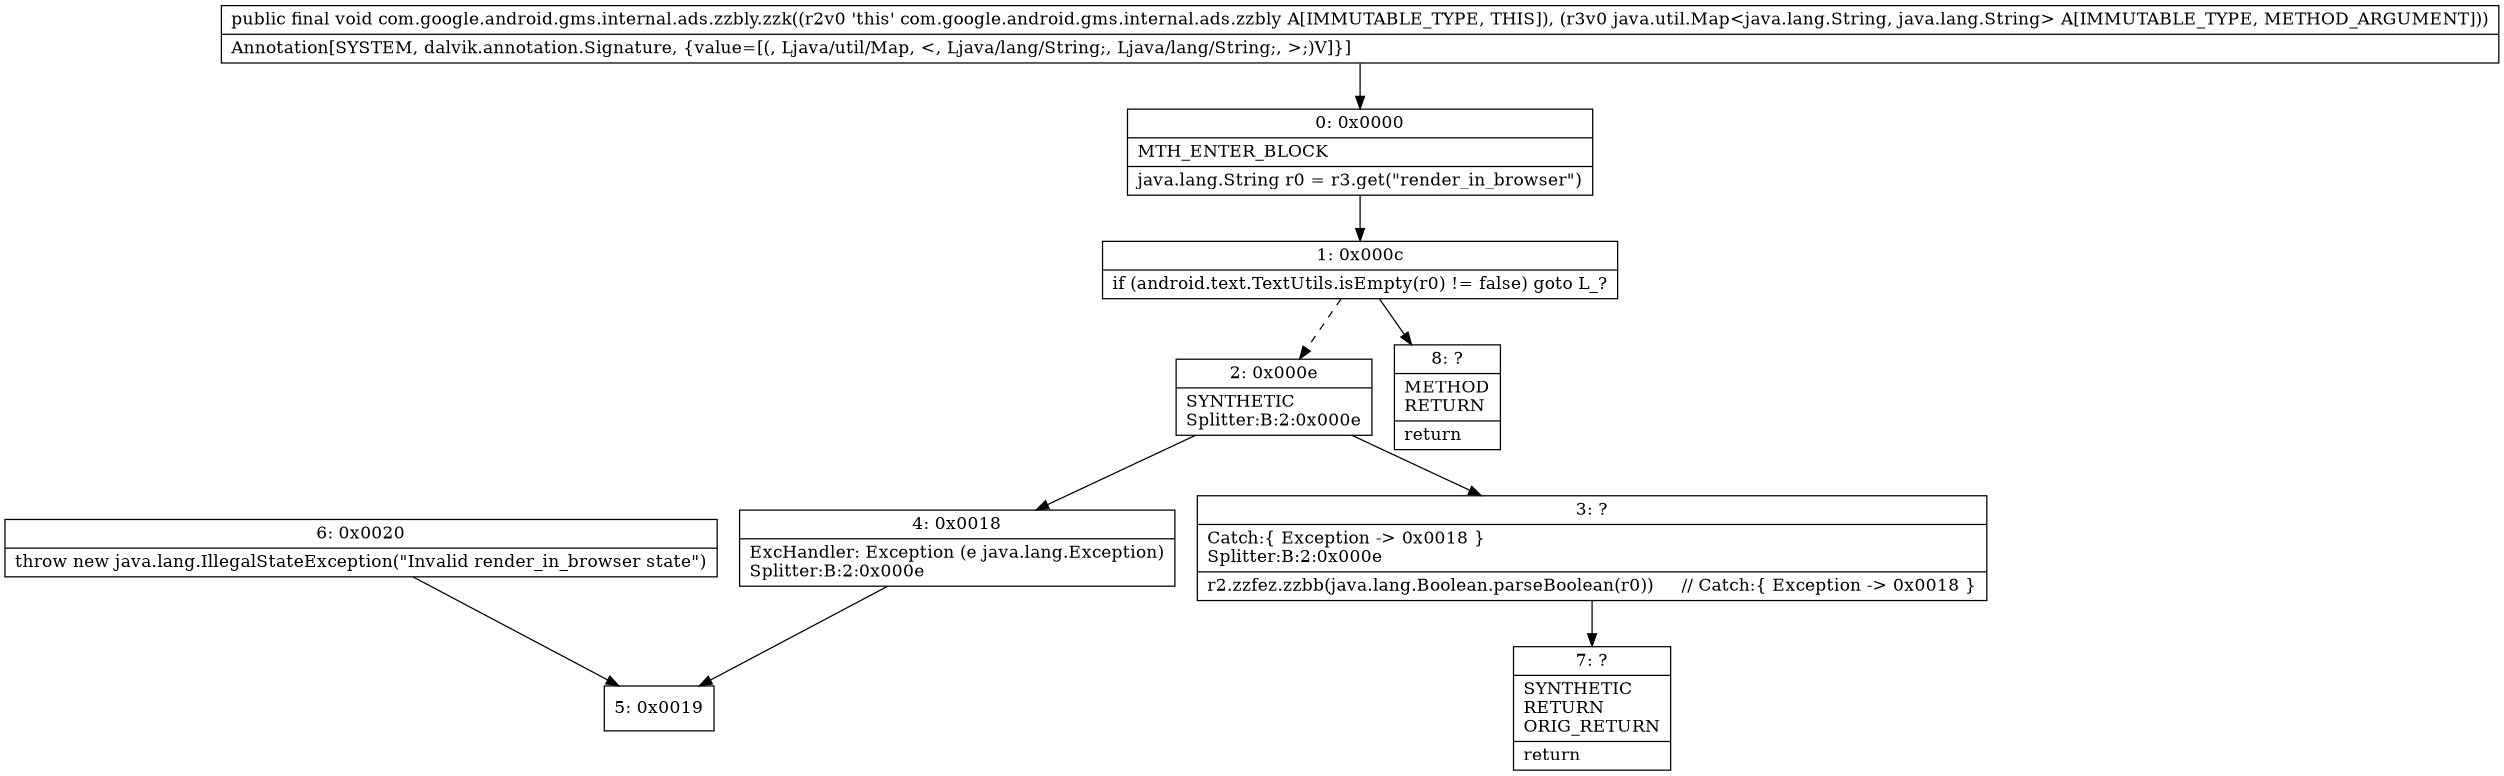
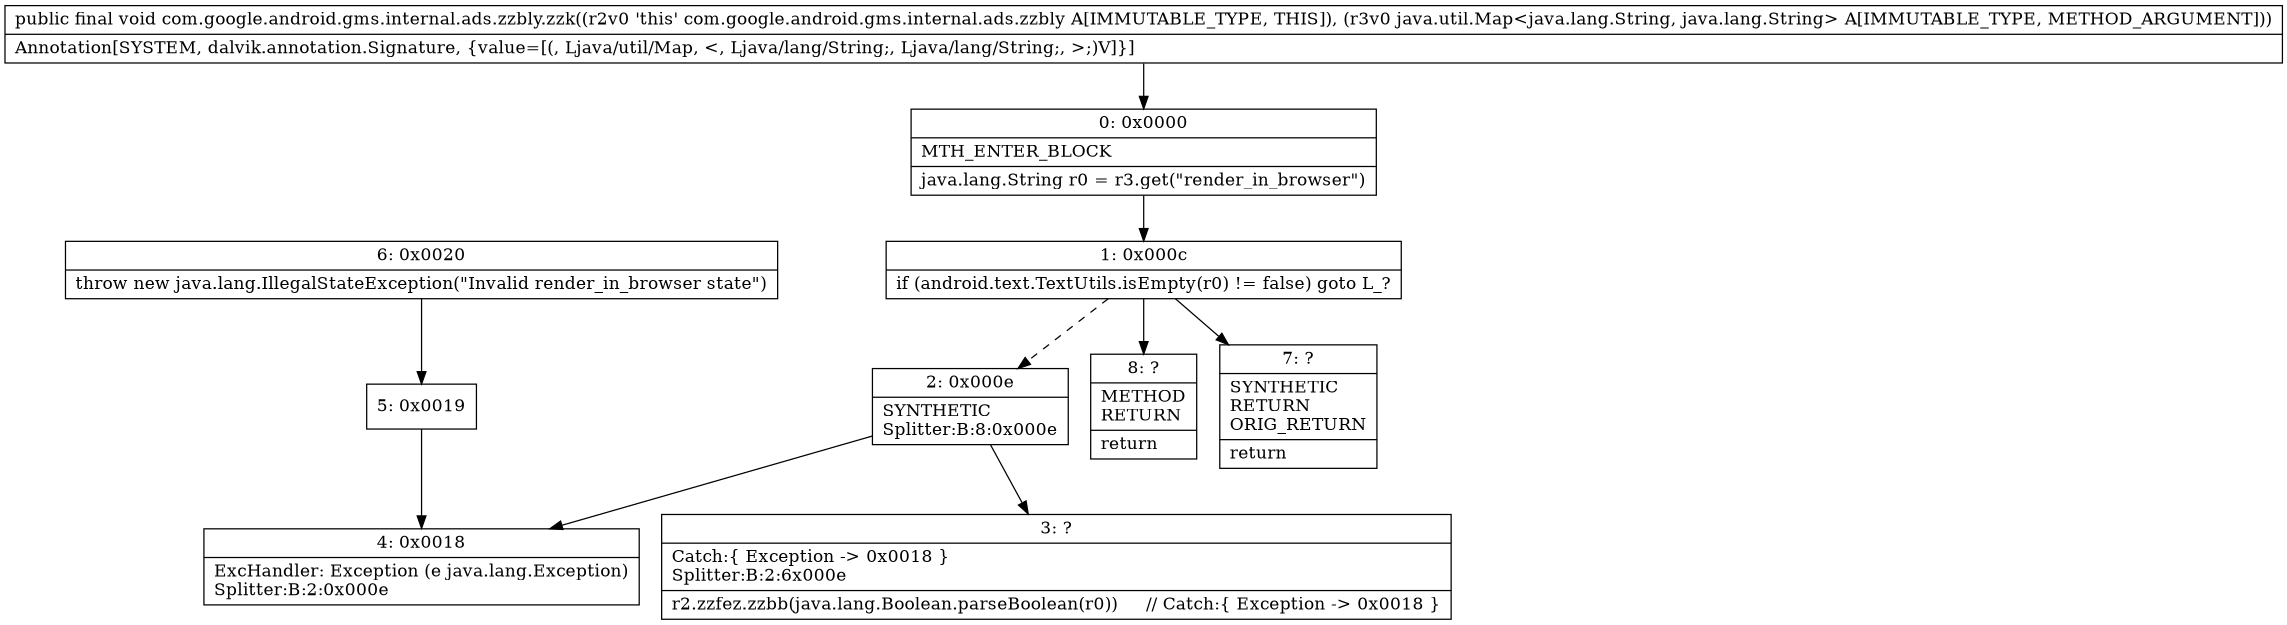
(1274, 420) -> (970, 430)
(1295, 557) -> (760, 576)
(1592, 617) -> (1197, 318)
(799, 633) -> (422, 473)
